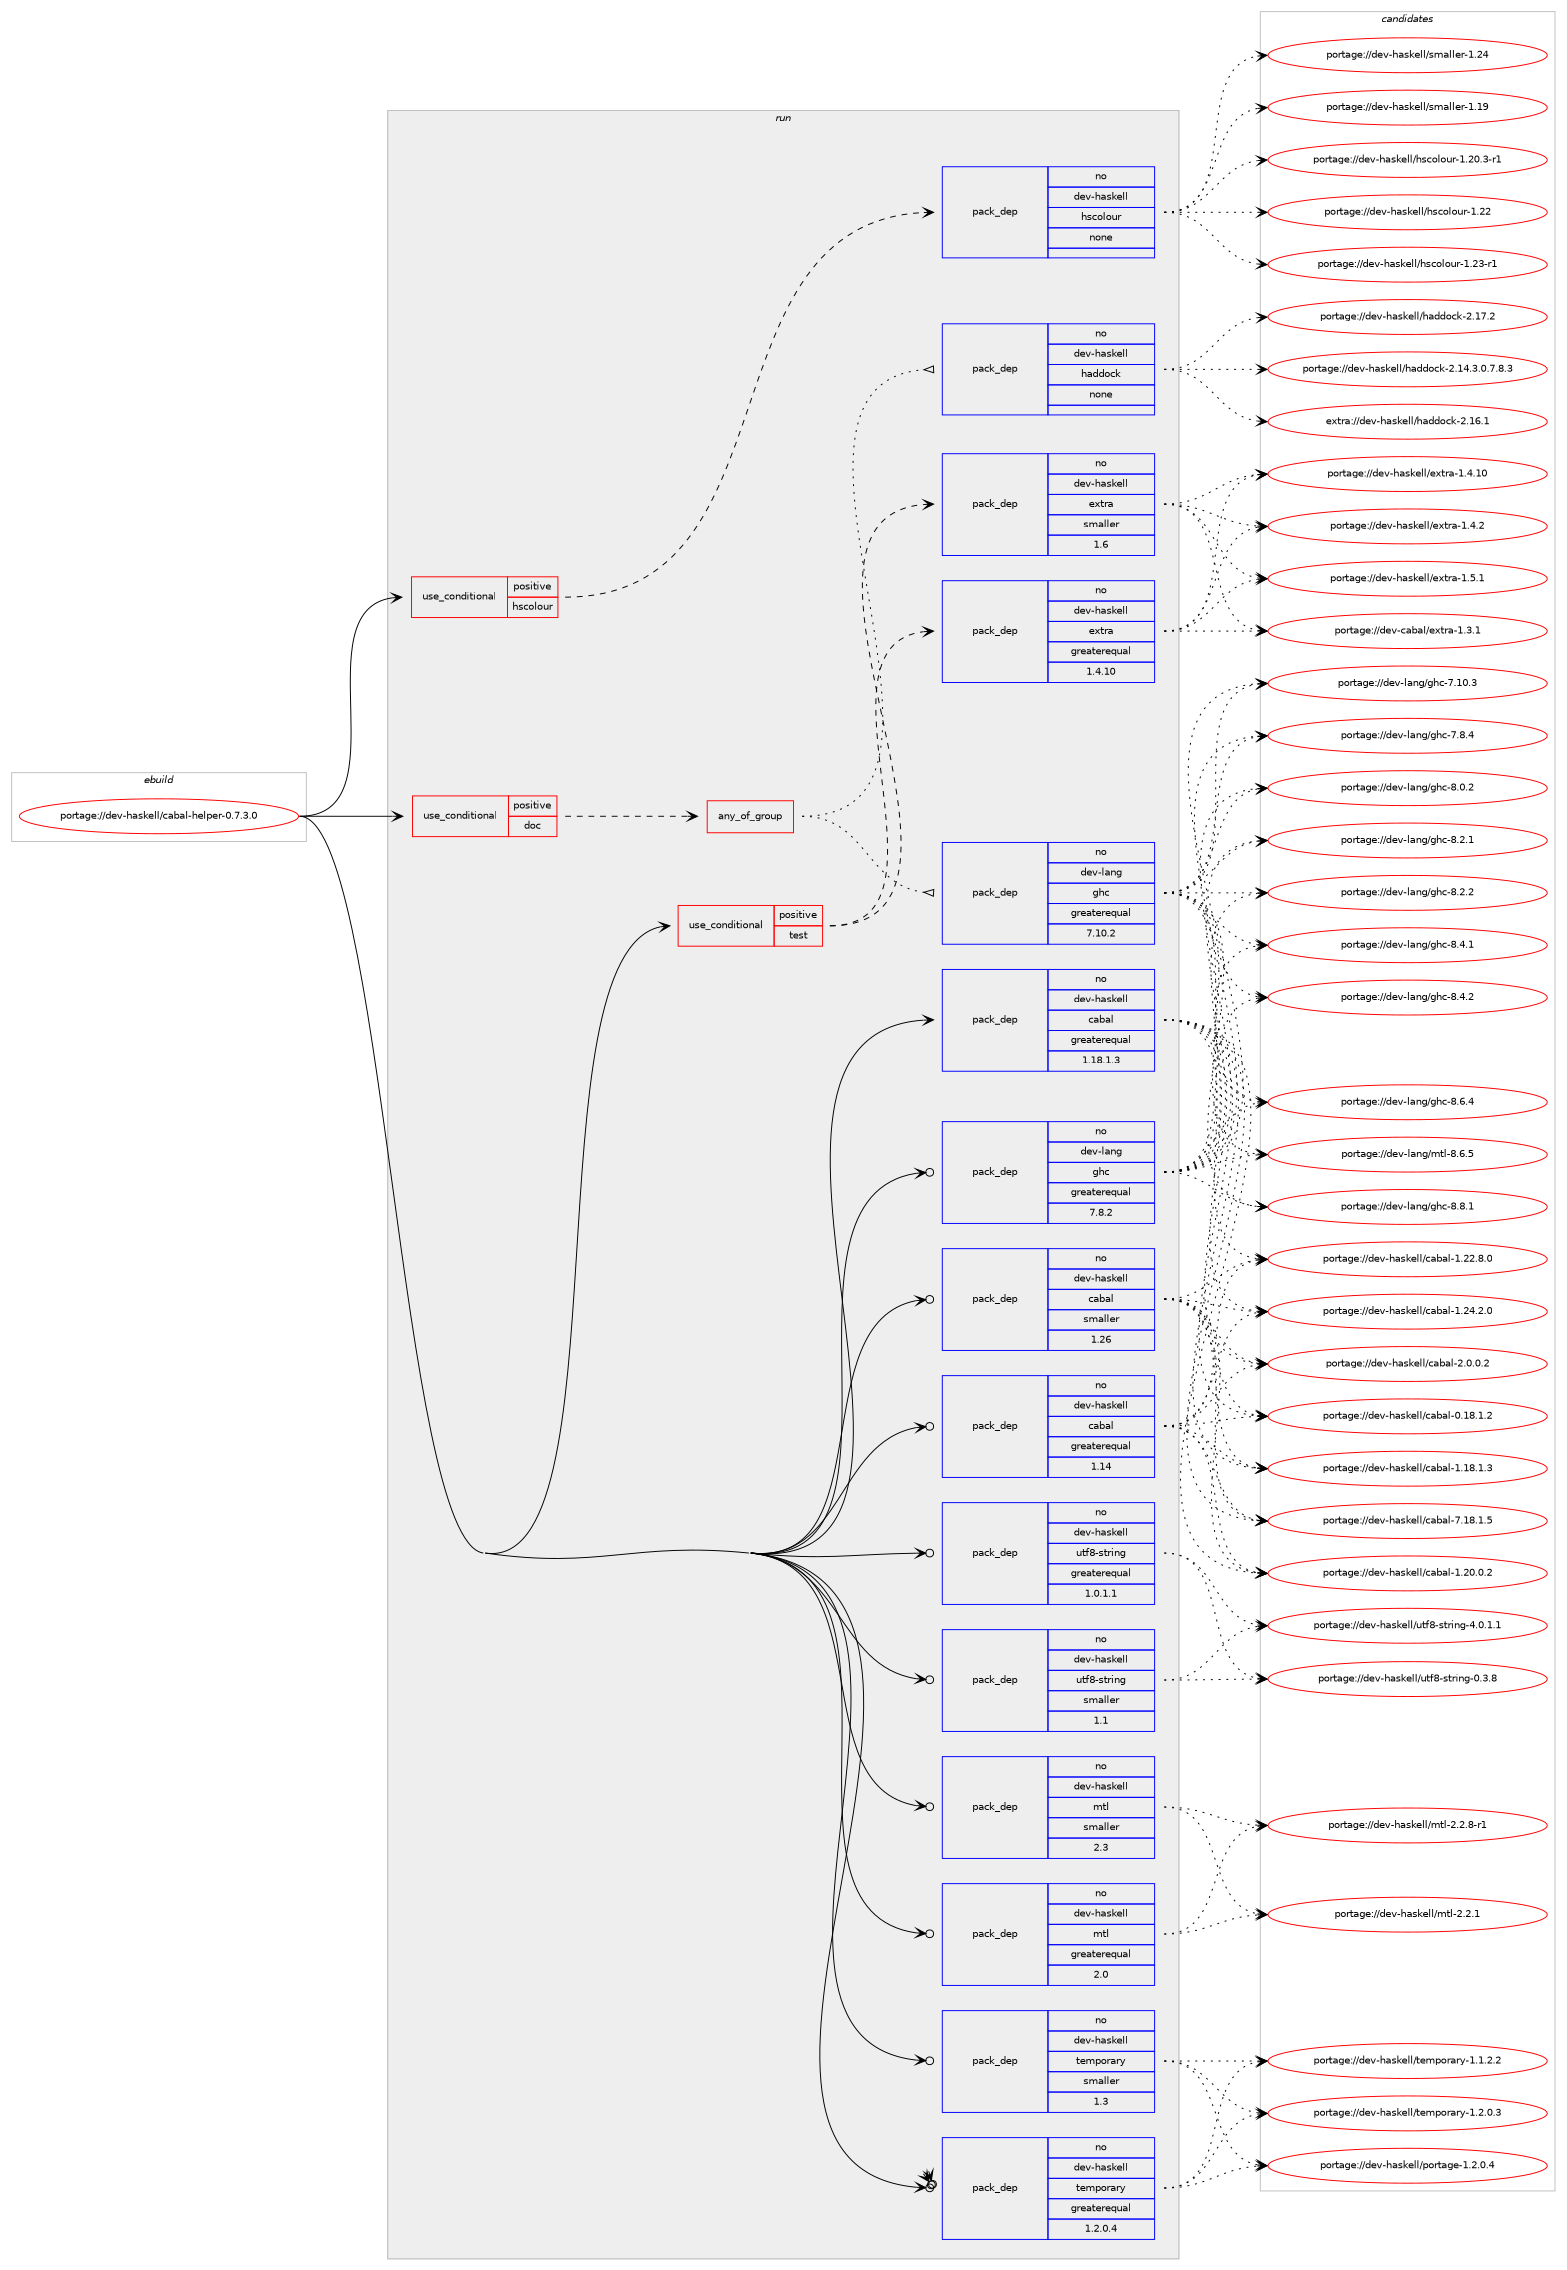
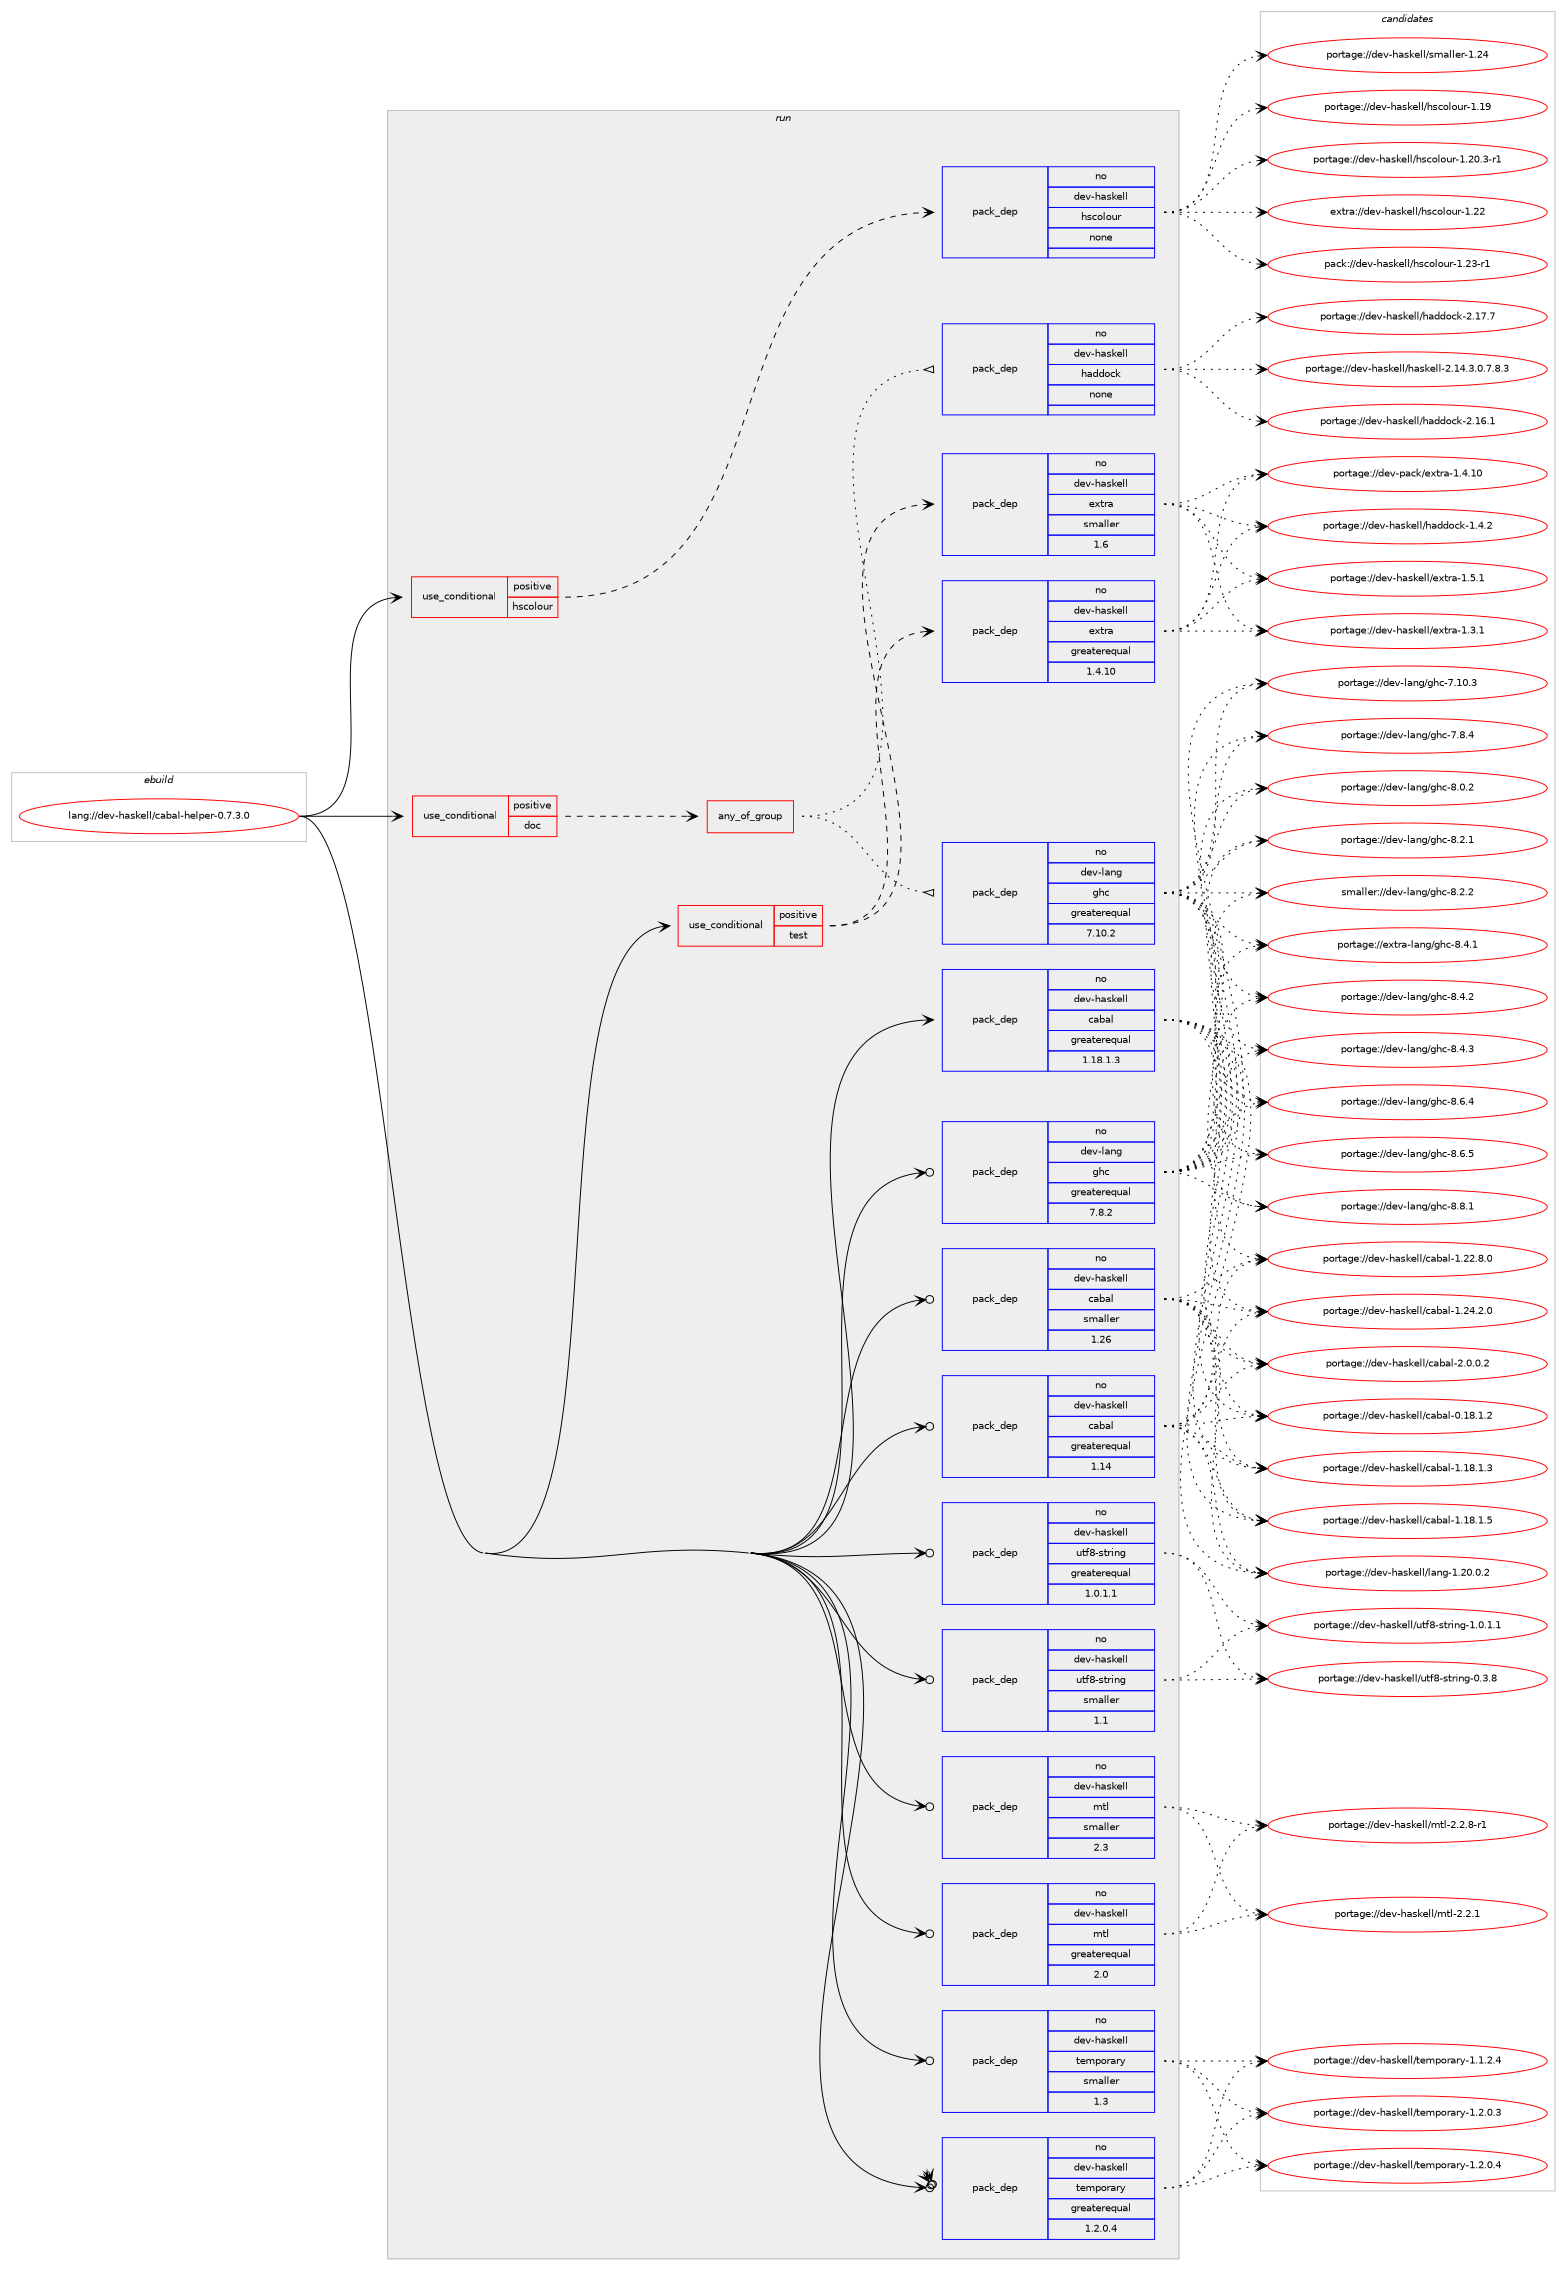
(1408, 108) -> (1408, 108)
(1408, 212) -> (1408, 212)
(1408, 265) -> (1408, 265)
(1408, 317) -> (1408, 317)
(1408, 369) -> (1408, 369)
(1408, 422) -> (1408, 422)
(1408, 474) -> (1408, 474)
(1408, 526) -> (1408, 526)
(1408, 631) -> (1408, 631)
(159, 816) -> (159, 816)
(1408, 893) -> (1408, 893)
(1408, 945) -> (1408, 945)
none -> (1408, 1050)
(1408, 1155) -> (1408, 1155)
(1408, 1521) -> (1408, 1521)
(1408, 1573) -> (1408, 1573)
(1408, 1626) -> (1408, 1626)
(1408, 2061) -> (1408, 2061)
(1408, 2166) -> (1408, 2166)
